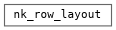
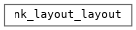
(58, 15) -> (68, 15)
